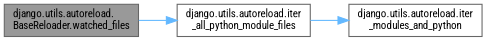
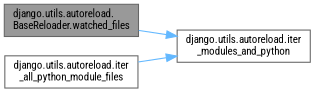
(152, 20) -> (153, 33)
